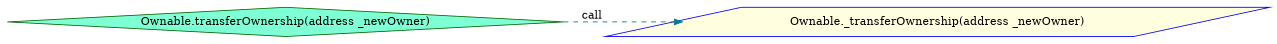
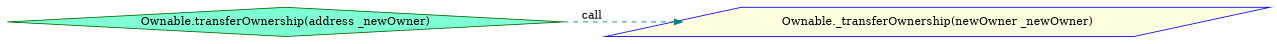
(937, 22) -> (937, 22)
